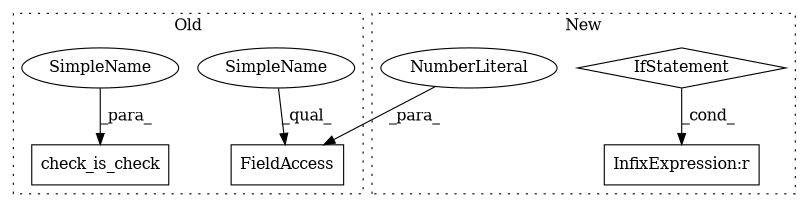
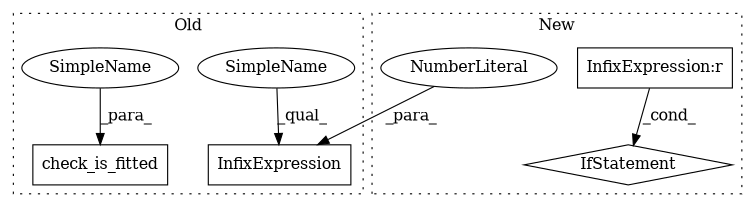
(682, 111) -> (643, 111)
(100, 165) -> (100, 165)
(287, 165) -> (280, 165)
